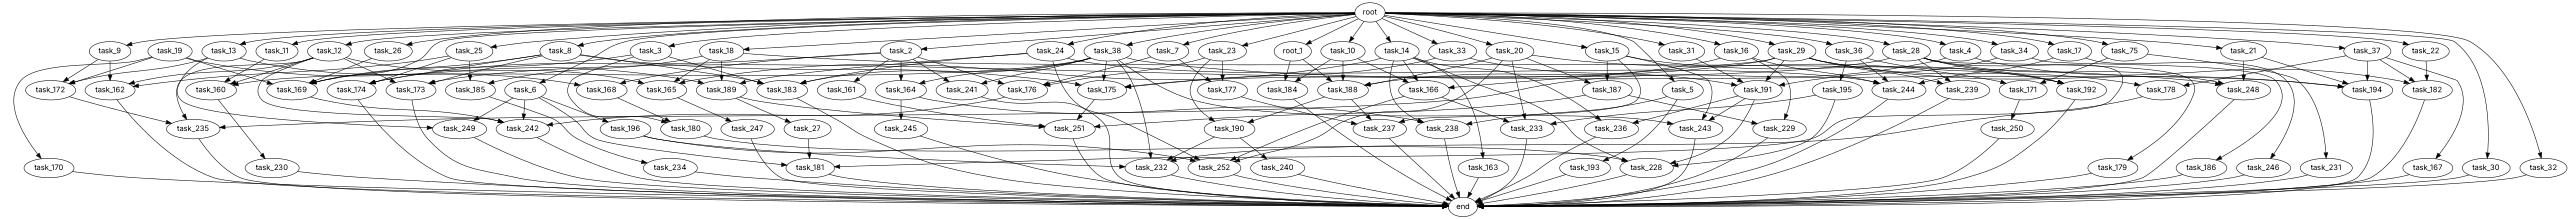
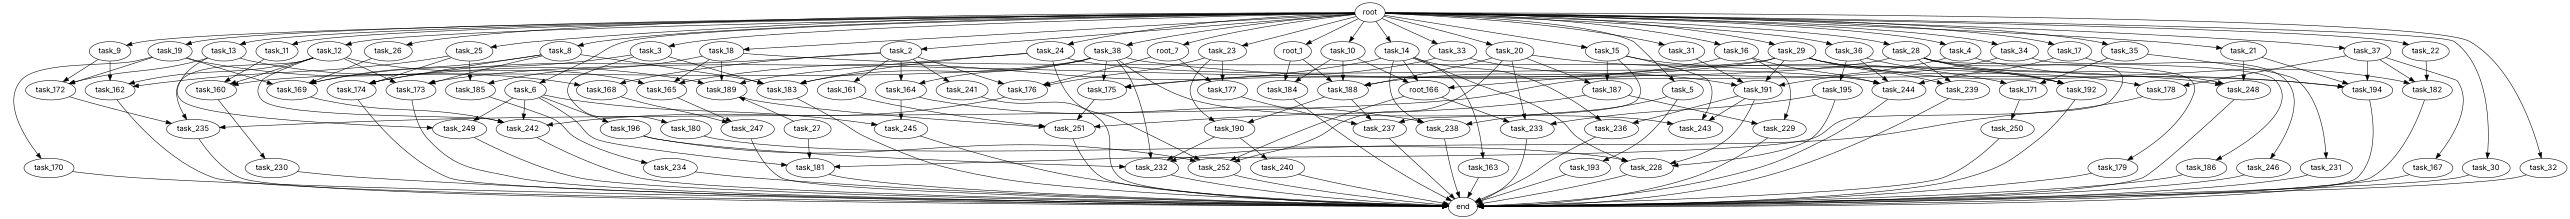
(830, 23) -> (773, 20)
(1168, 51) -> (1168, 51)
(2125, 51) -> (2125, 51)
(753, 69) -> none
(1038, 70) -> none
(1424, 90) -> (1424, 90)
none -> (650, 108)
(641, 109) -> (651, 105)
(761, 109) -> (769, 110)
(1604, 199) -> none
